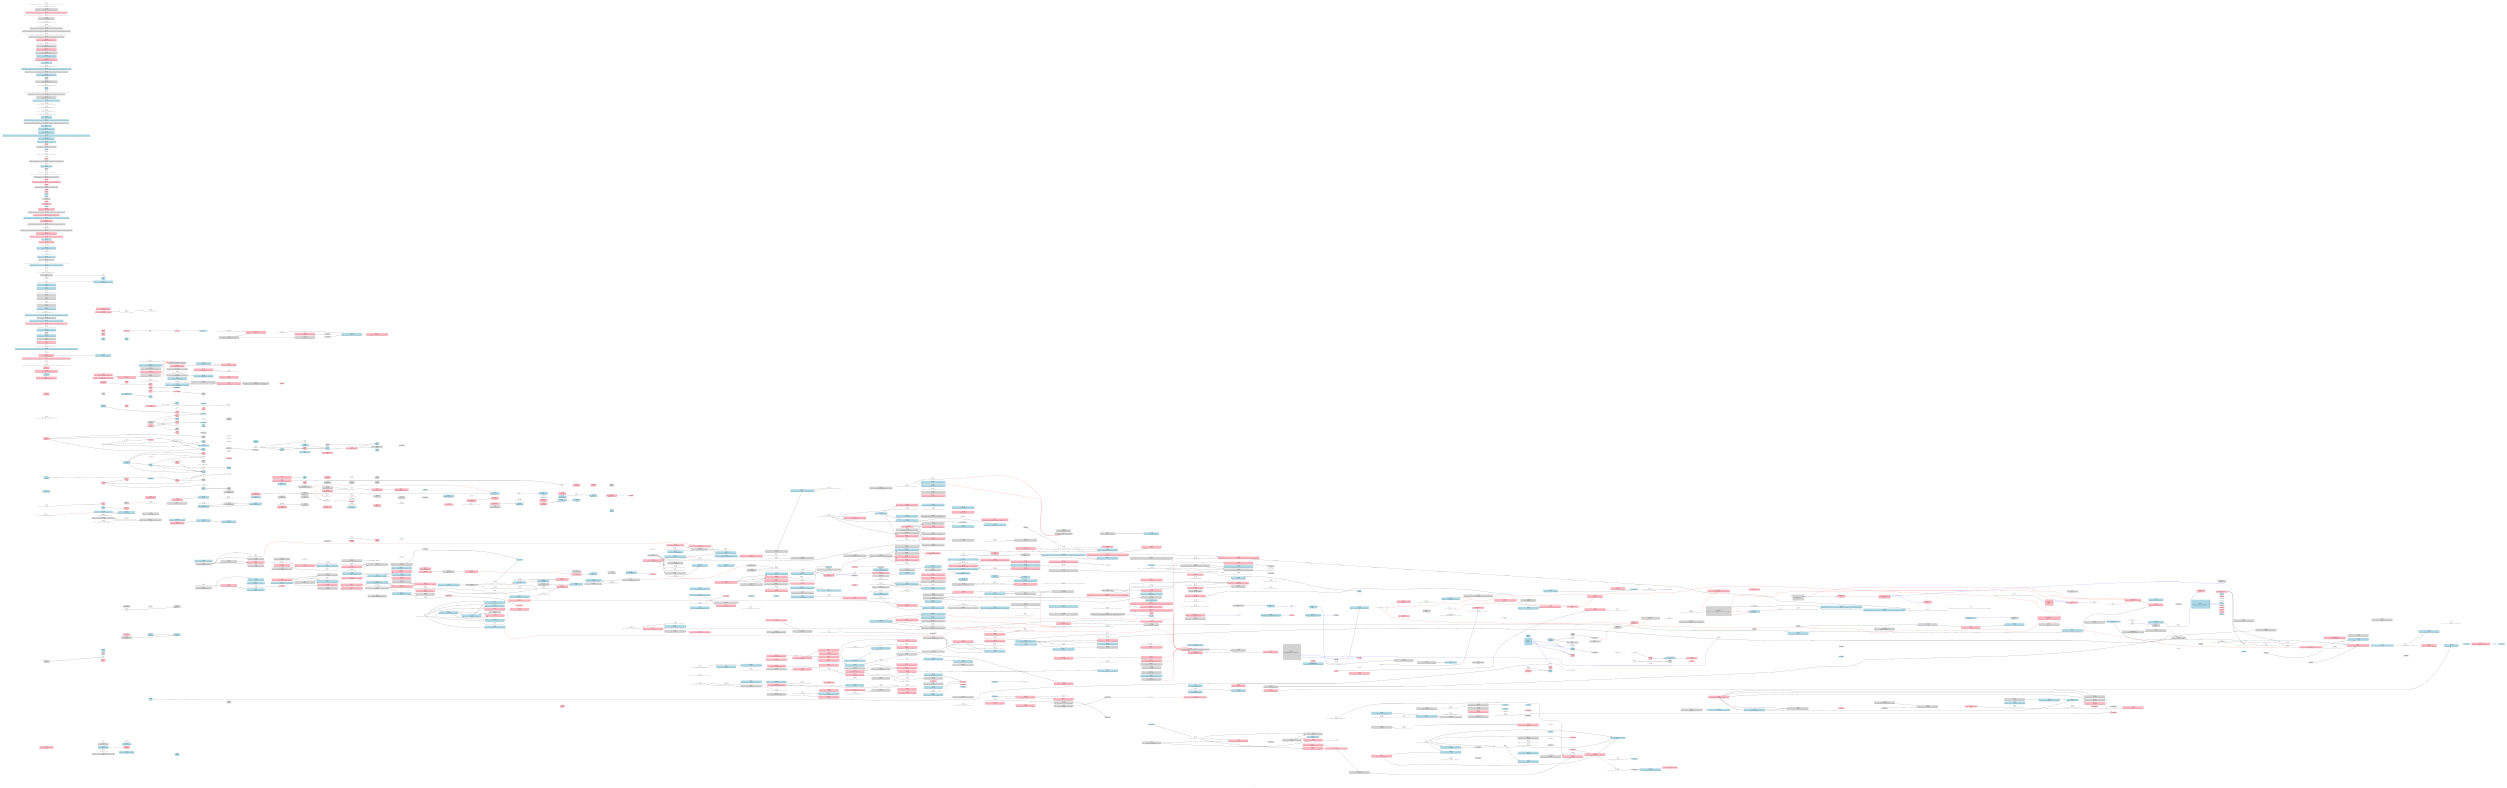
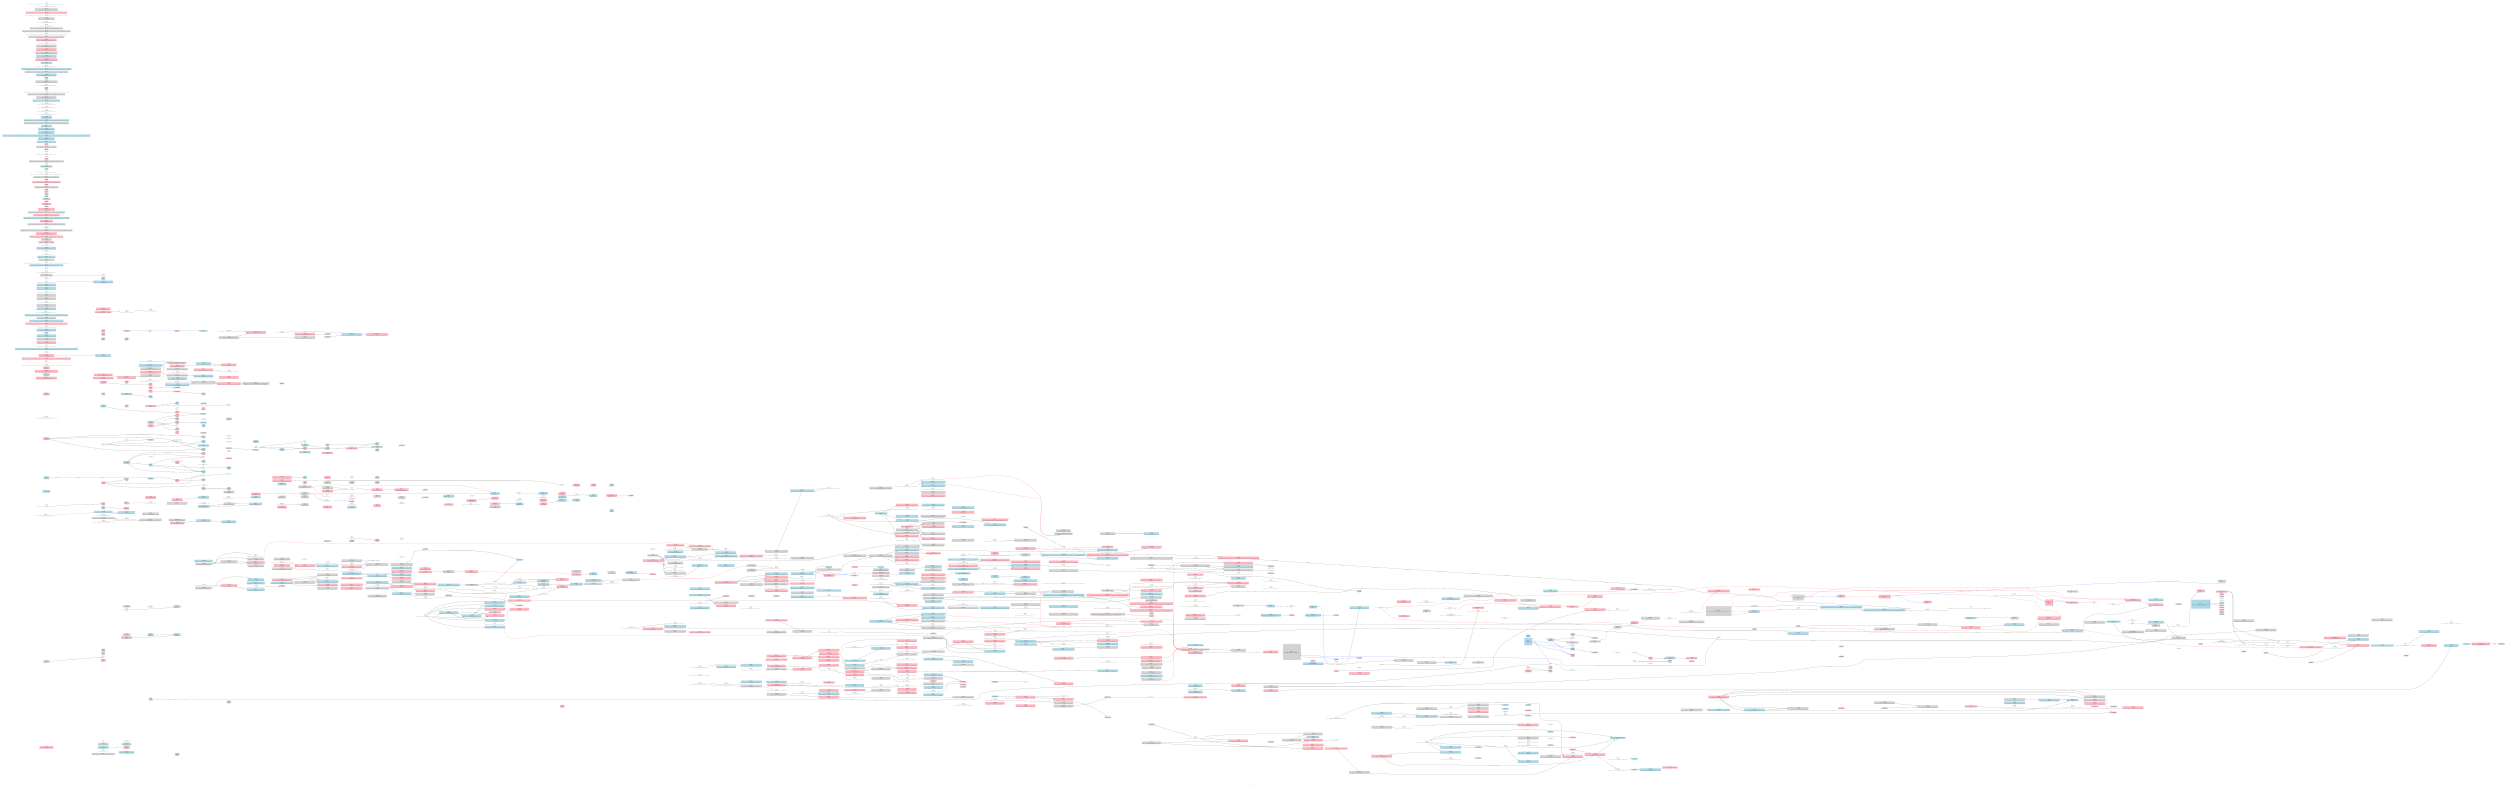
none -> (1064, 595)
